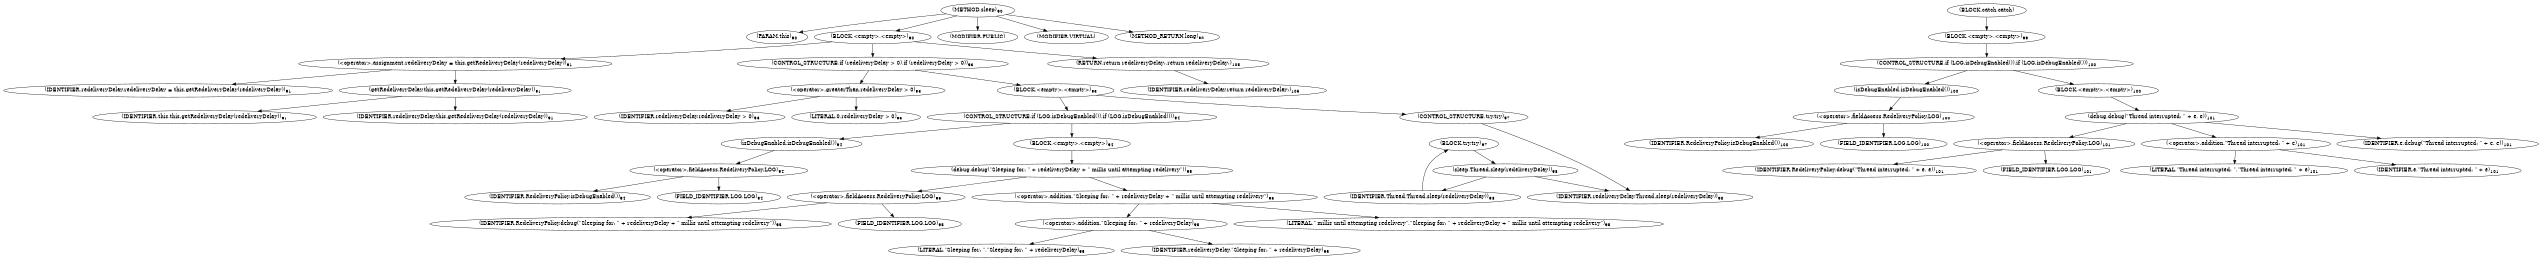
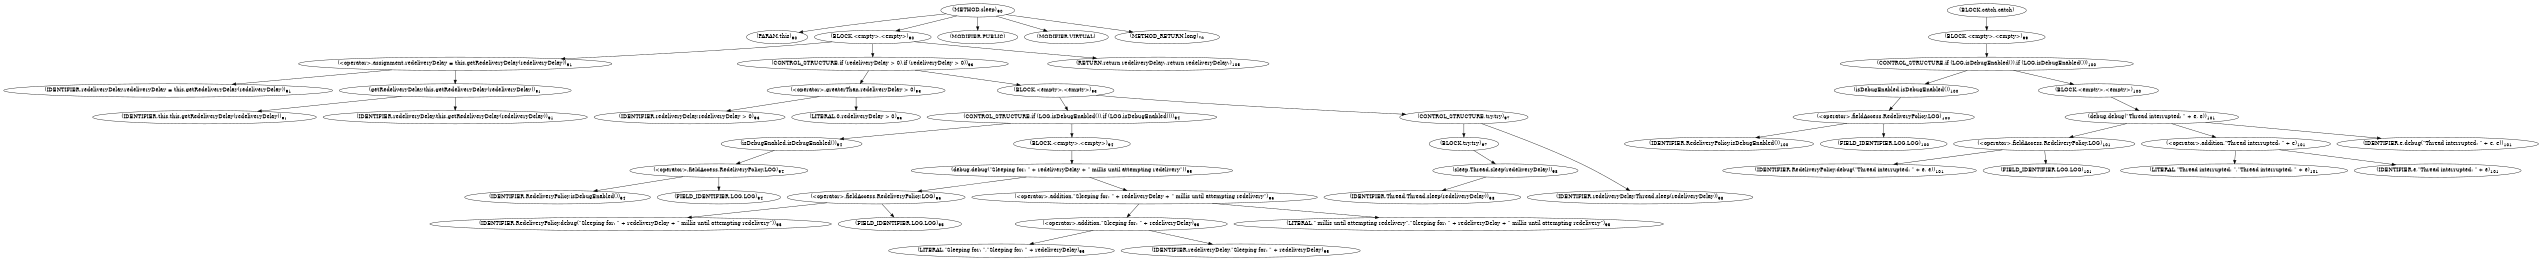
(1202, 37) -> (1202, 37)
(1224, 90) -> none
(1427, 167) -> (1464, 129)
(1570, 183) -> none
